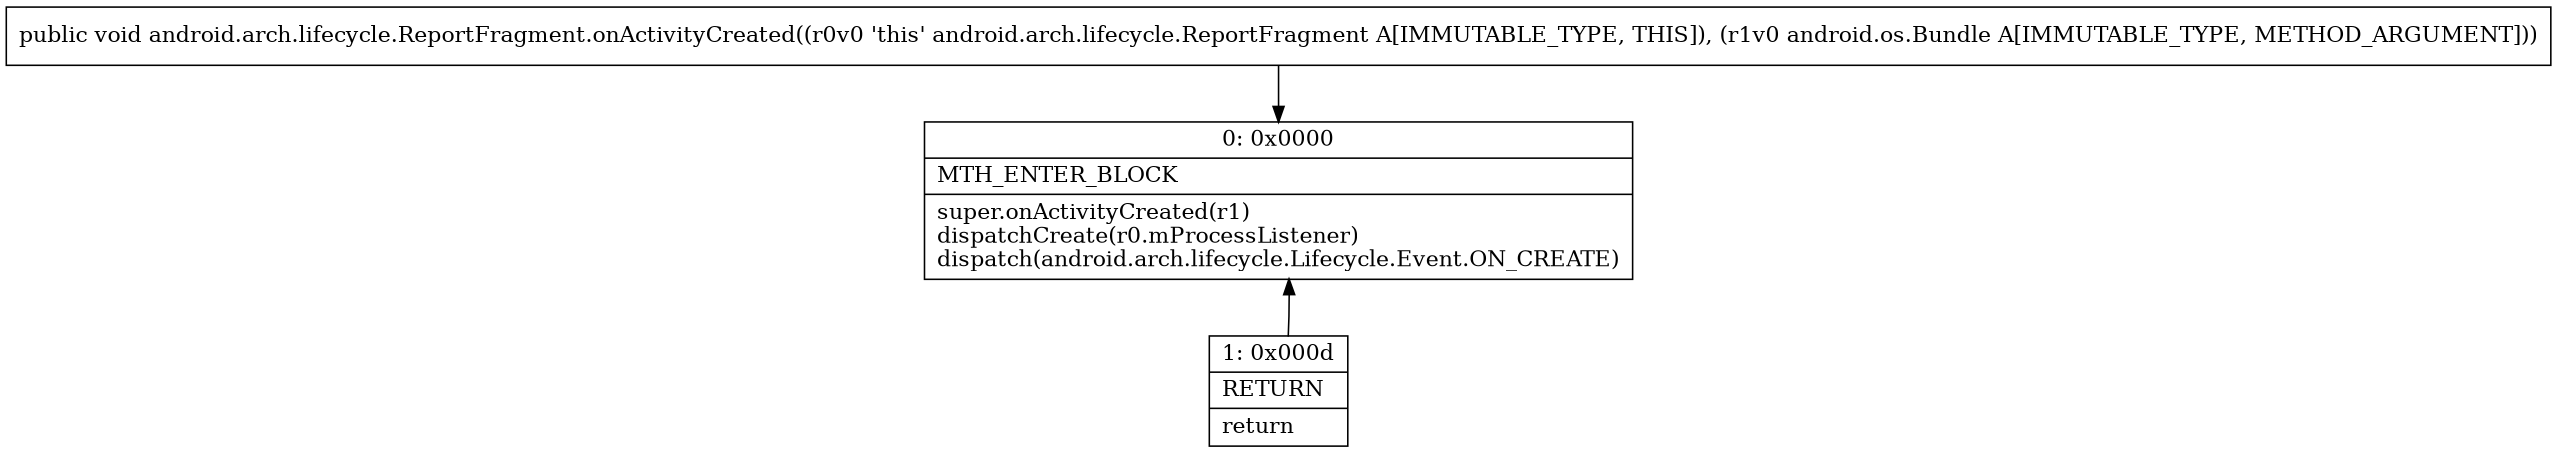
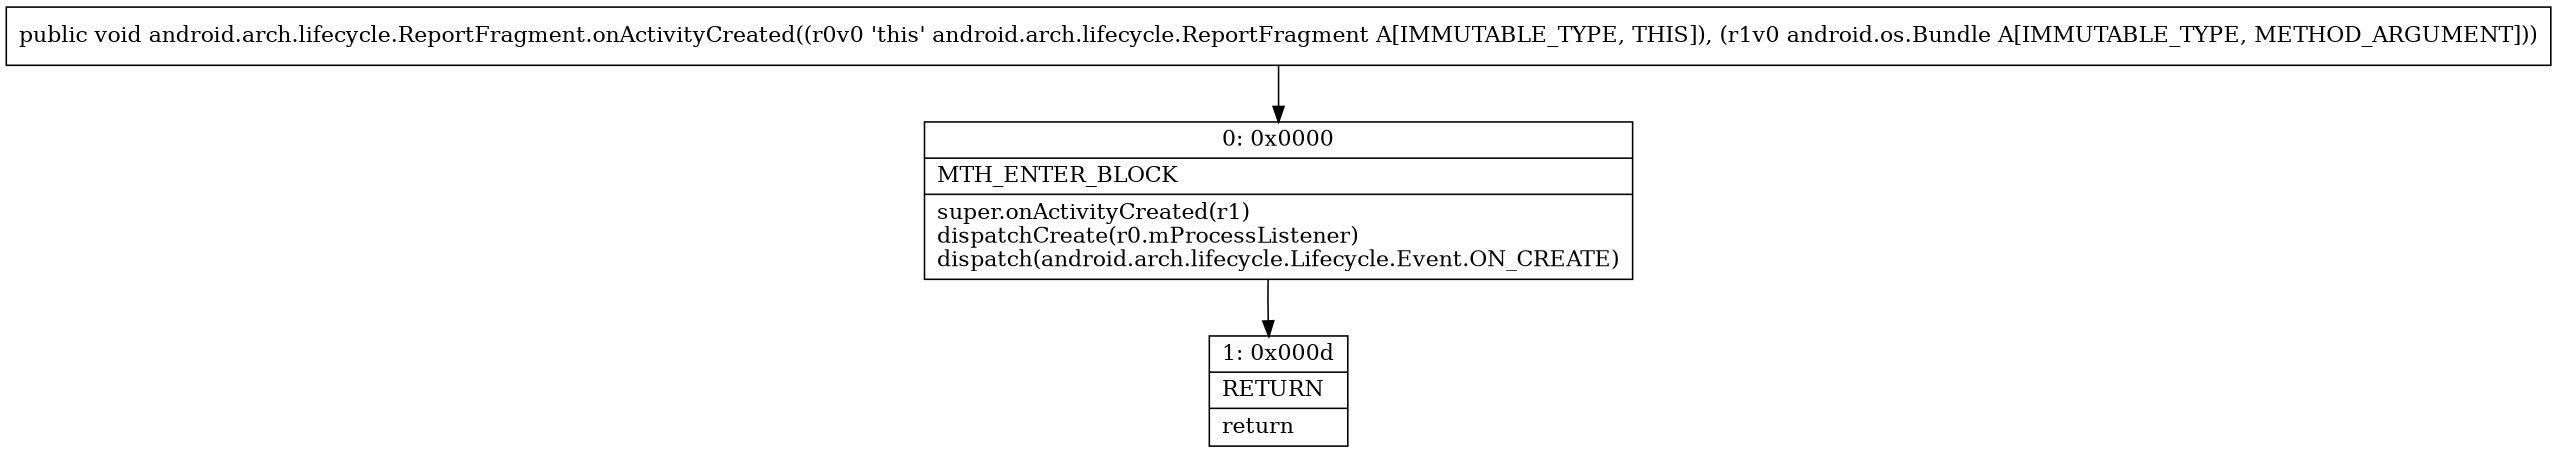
(1289, 316) -> (1268, 300)
